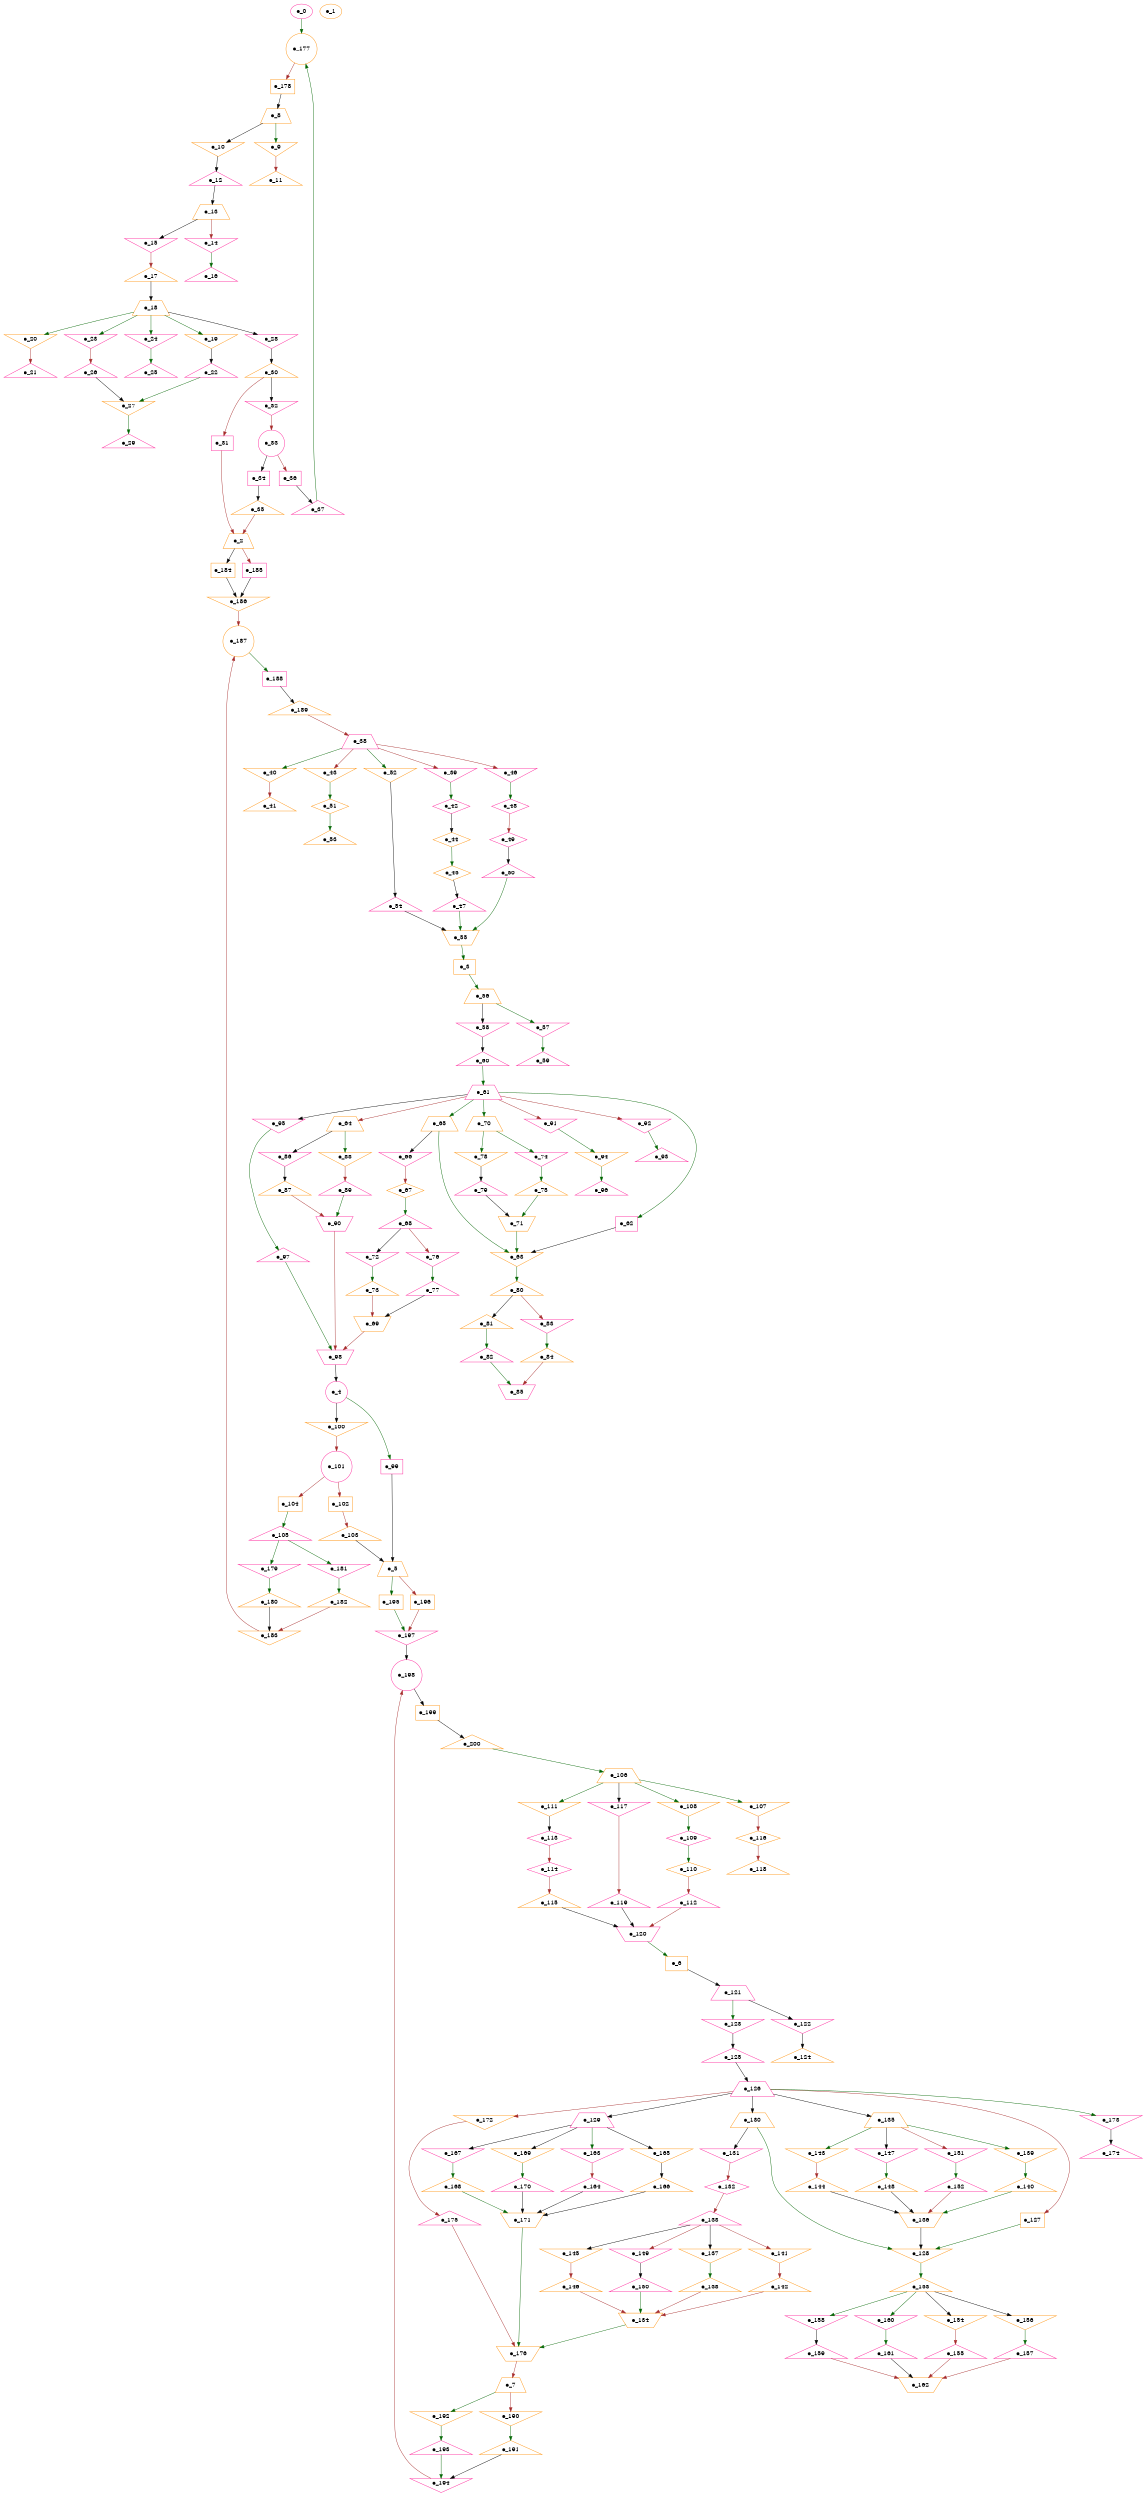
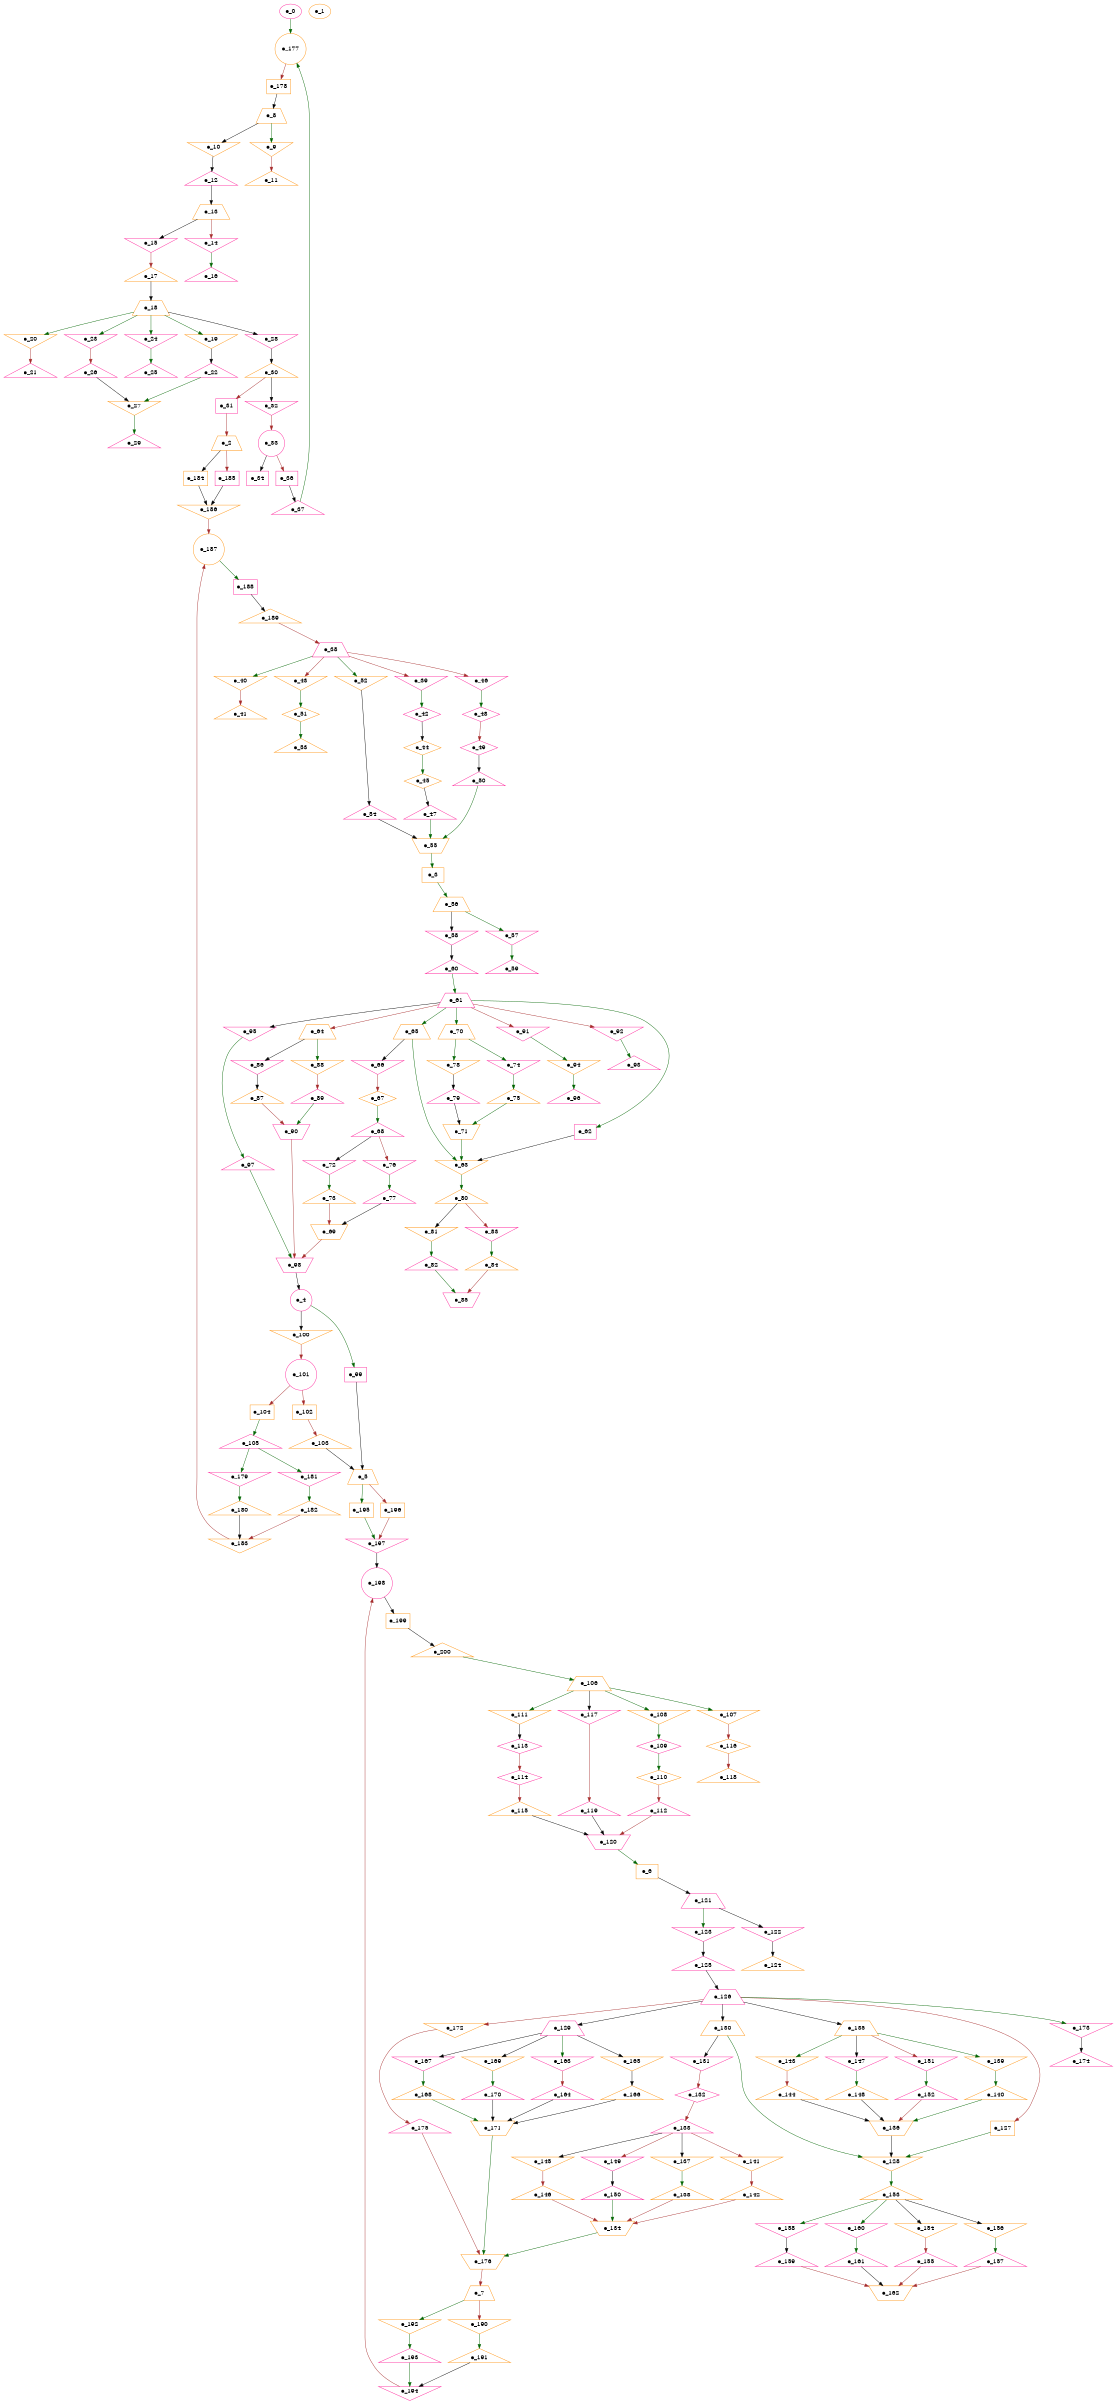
(258, 510) -> none
(487, 1324) -> (431, 1232)
